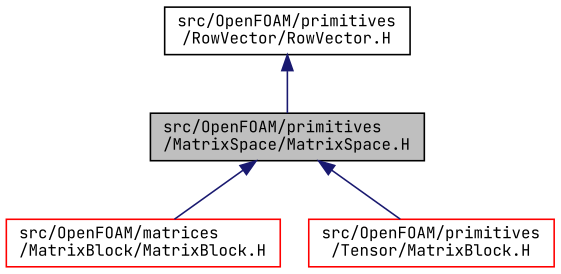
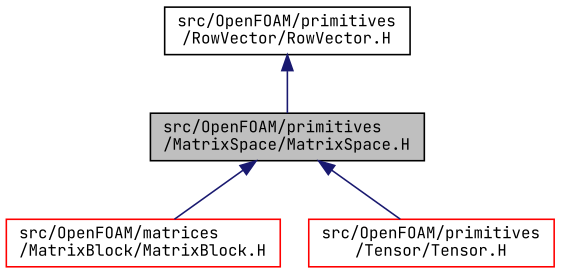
(431, 243) -> (431, 243)
